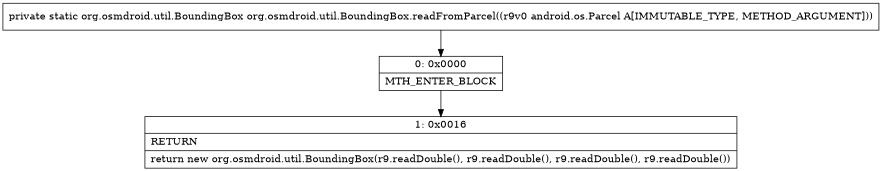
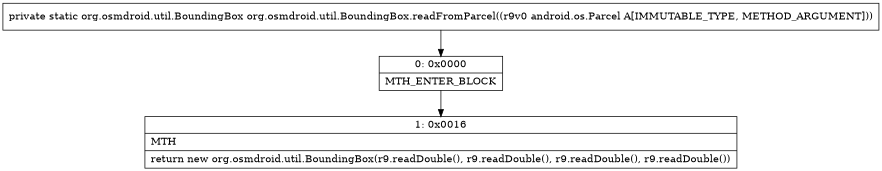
(174, 142) -> (164, 142)
